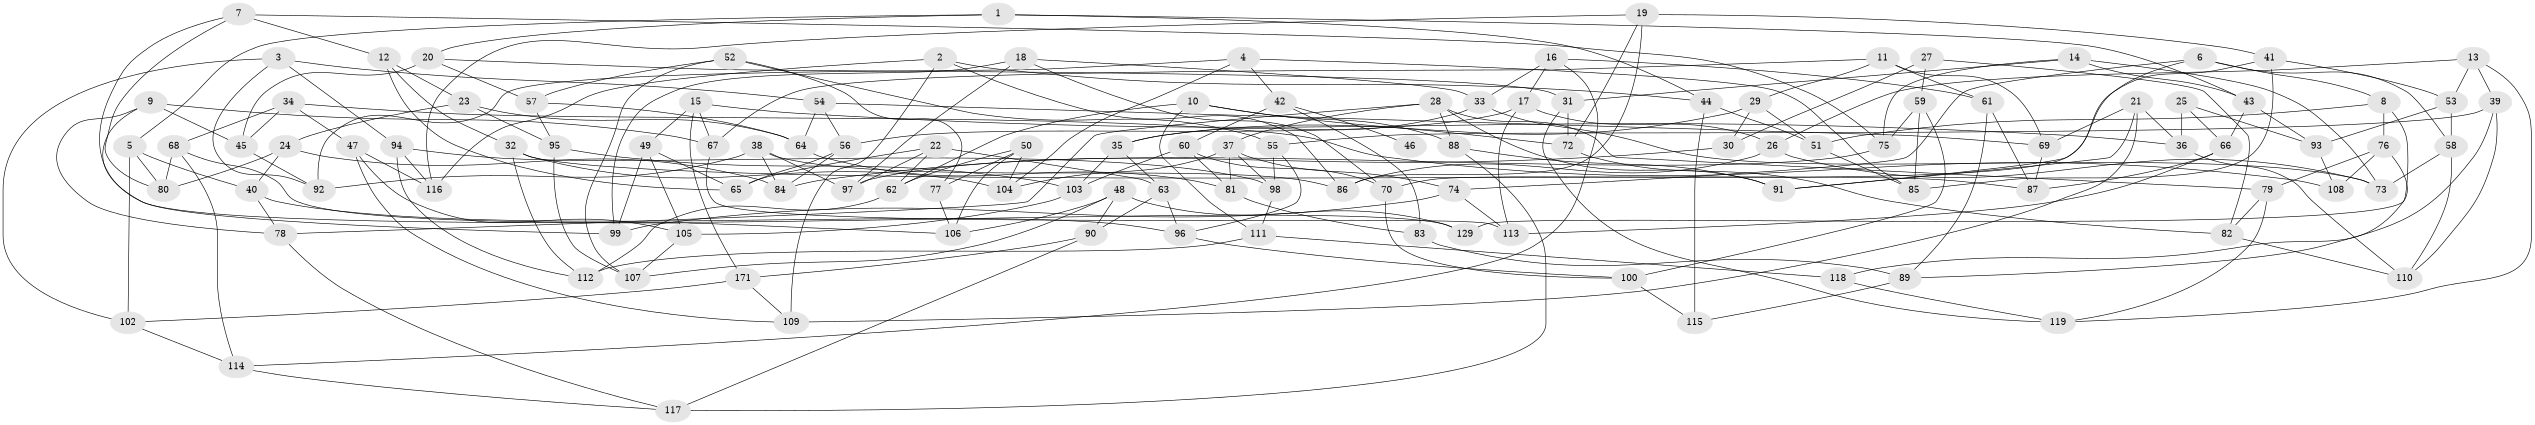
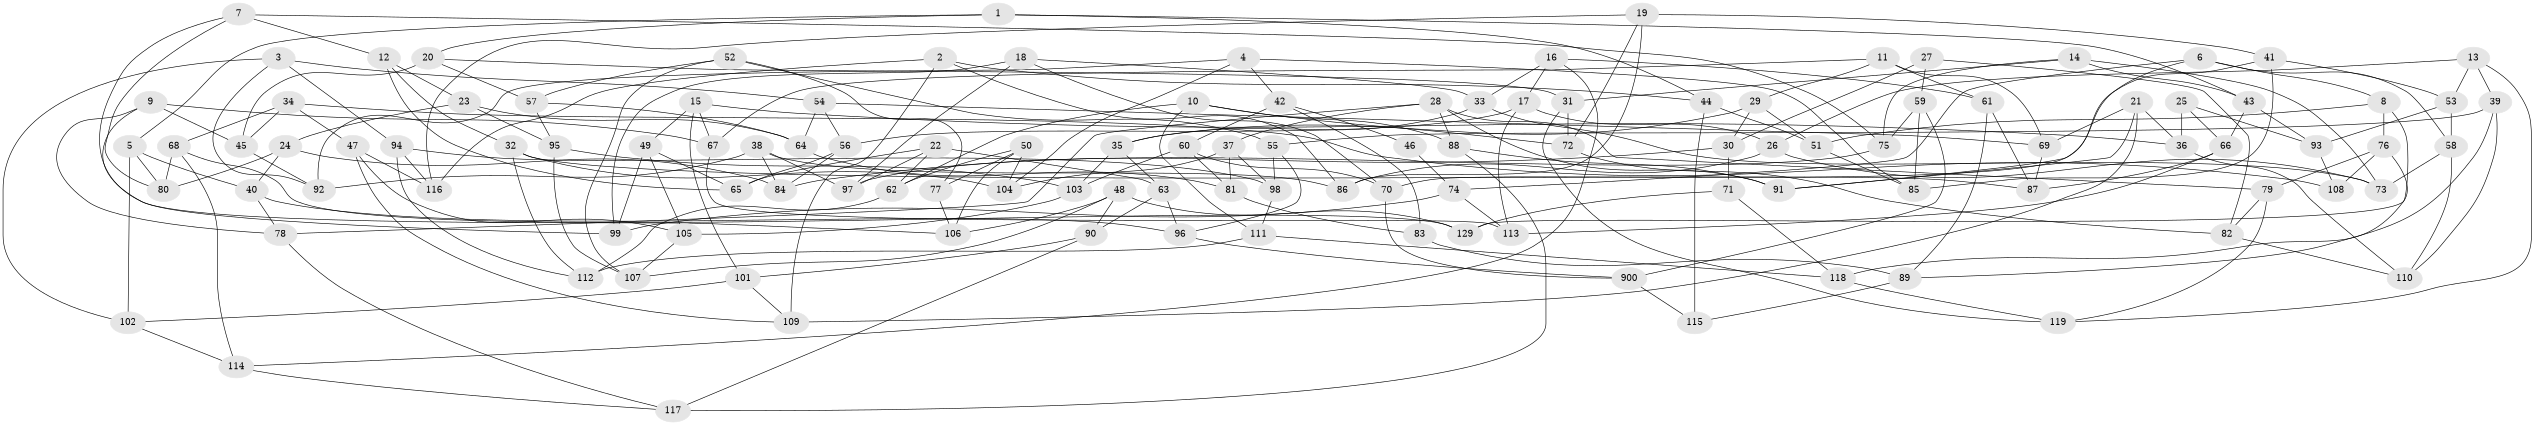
(1355, 173) -> (1432, 168)
none -> (1728, 190)
(743, 279) -> (743, 279)
(1629, 279) -> (1629, 279)
